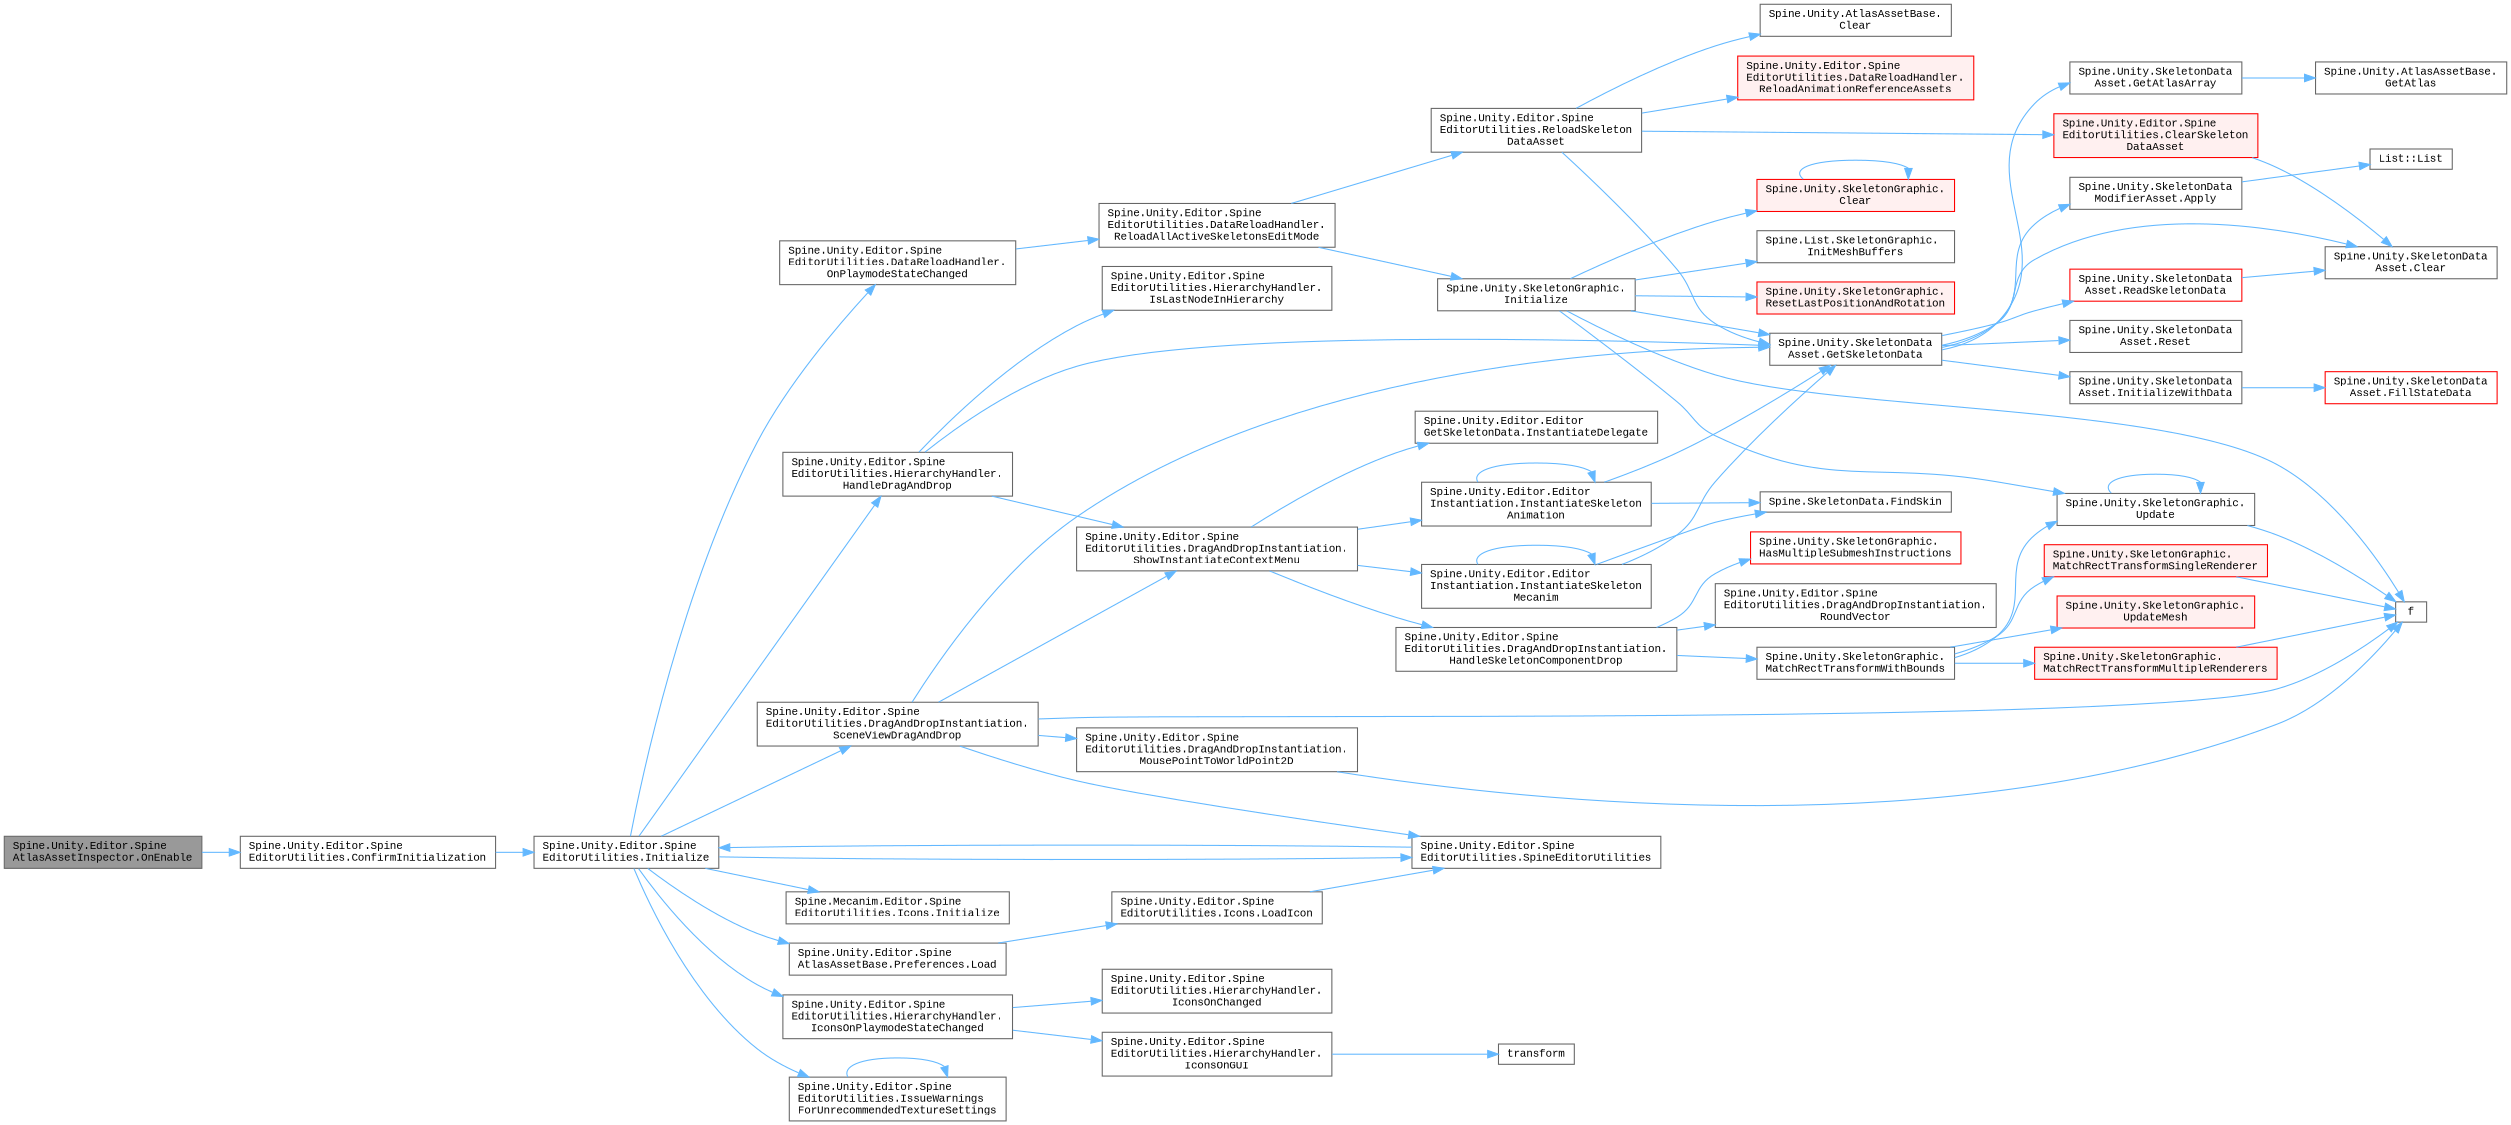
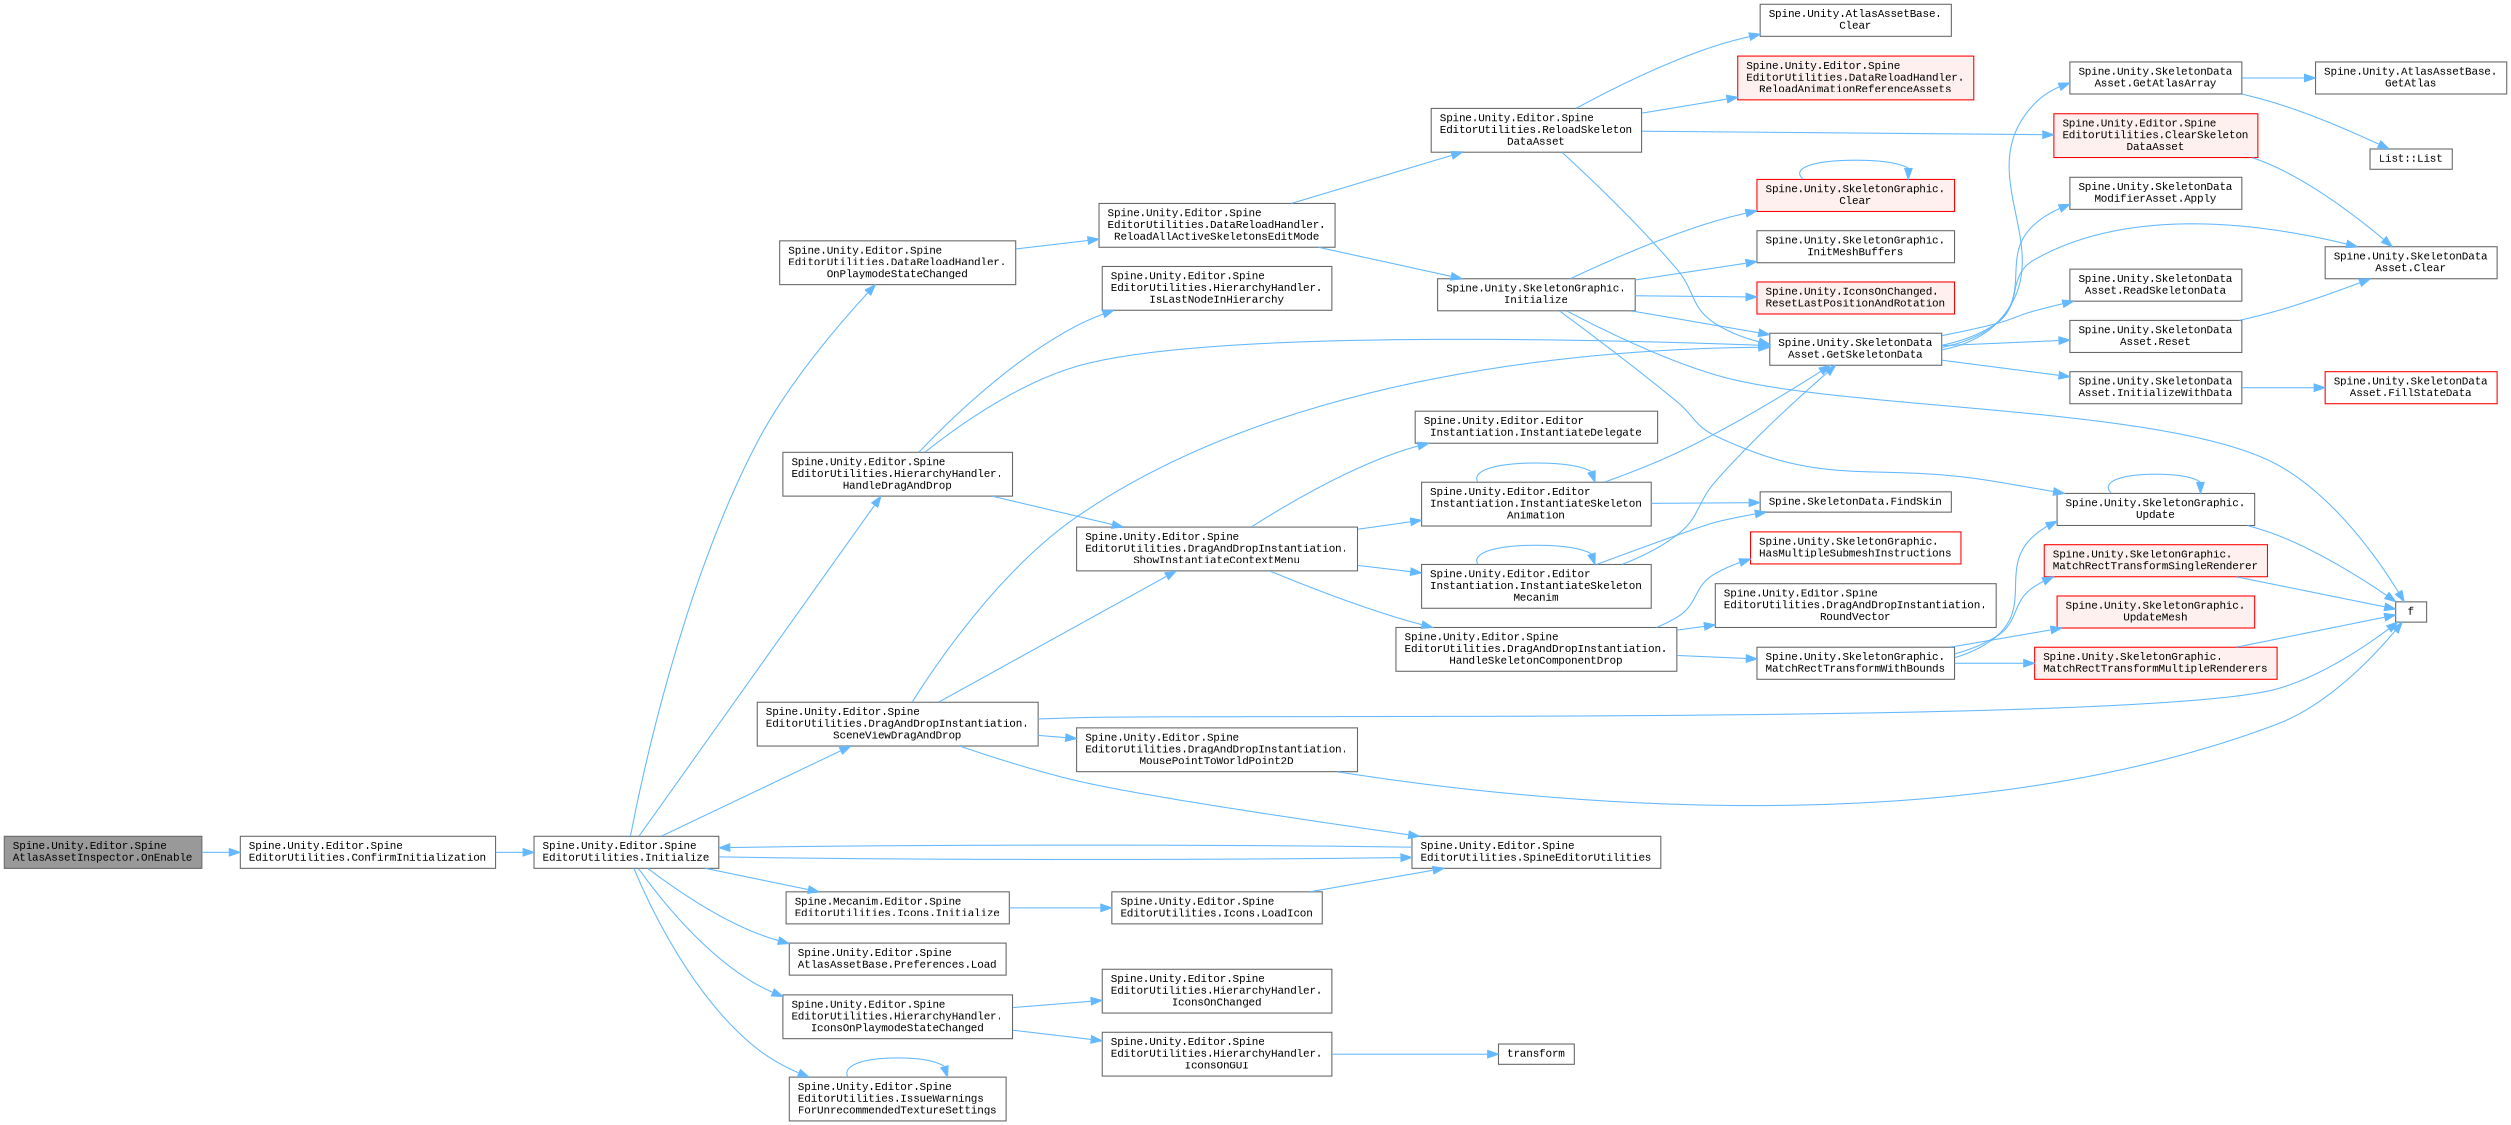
(2303, 174) -> (2312, 116)
(1856, 247) -> (1856, 247)
(2278, 274) -> (2300, 304)
(2156, 285) -> (2156, 285)
(1856, 298) -> (1856, 298)
(1536, 427) -> (1536, 427)
(1052, 934) -> (1055, 908)
